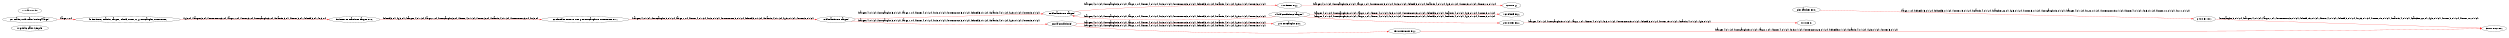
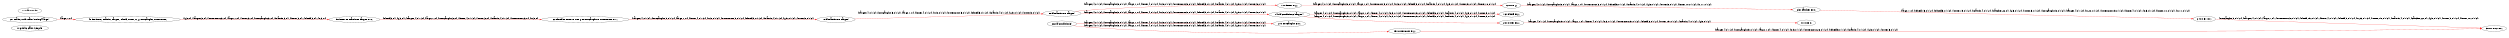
none -> (1656, 8)
(1175, 20) -> (1174, 14)
(948, 25) -> none
